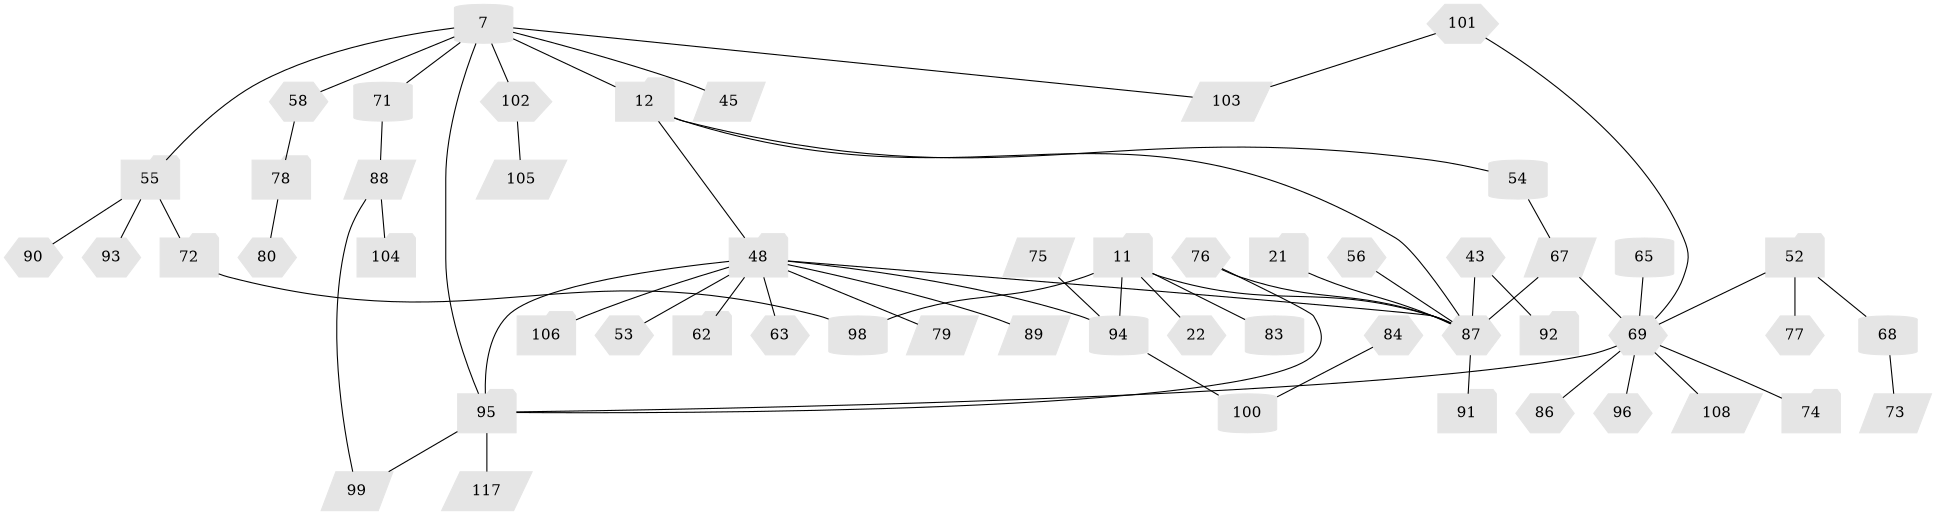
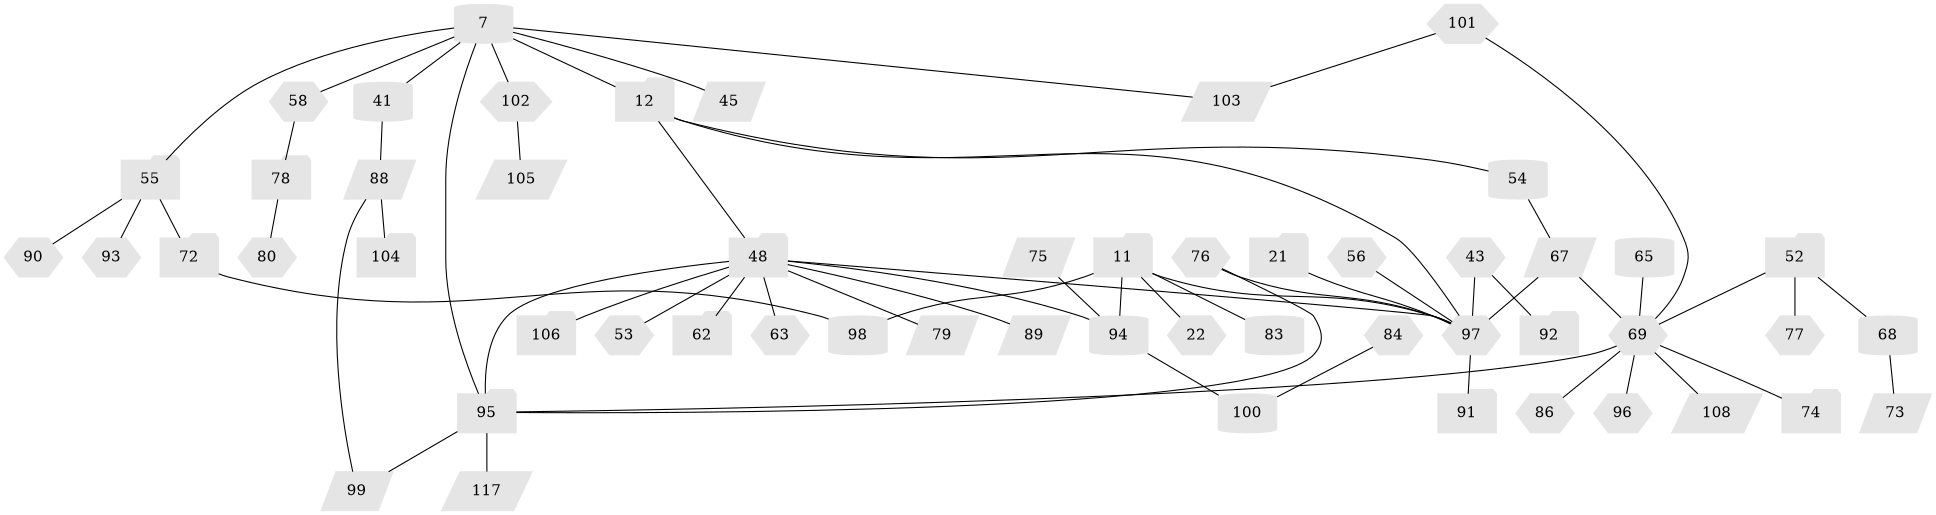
(383, 102) -> (383, 102)
(1471, 335) -> (1471, 335)
